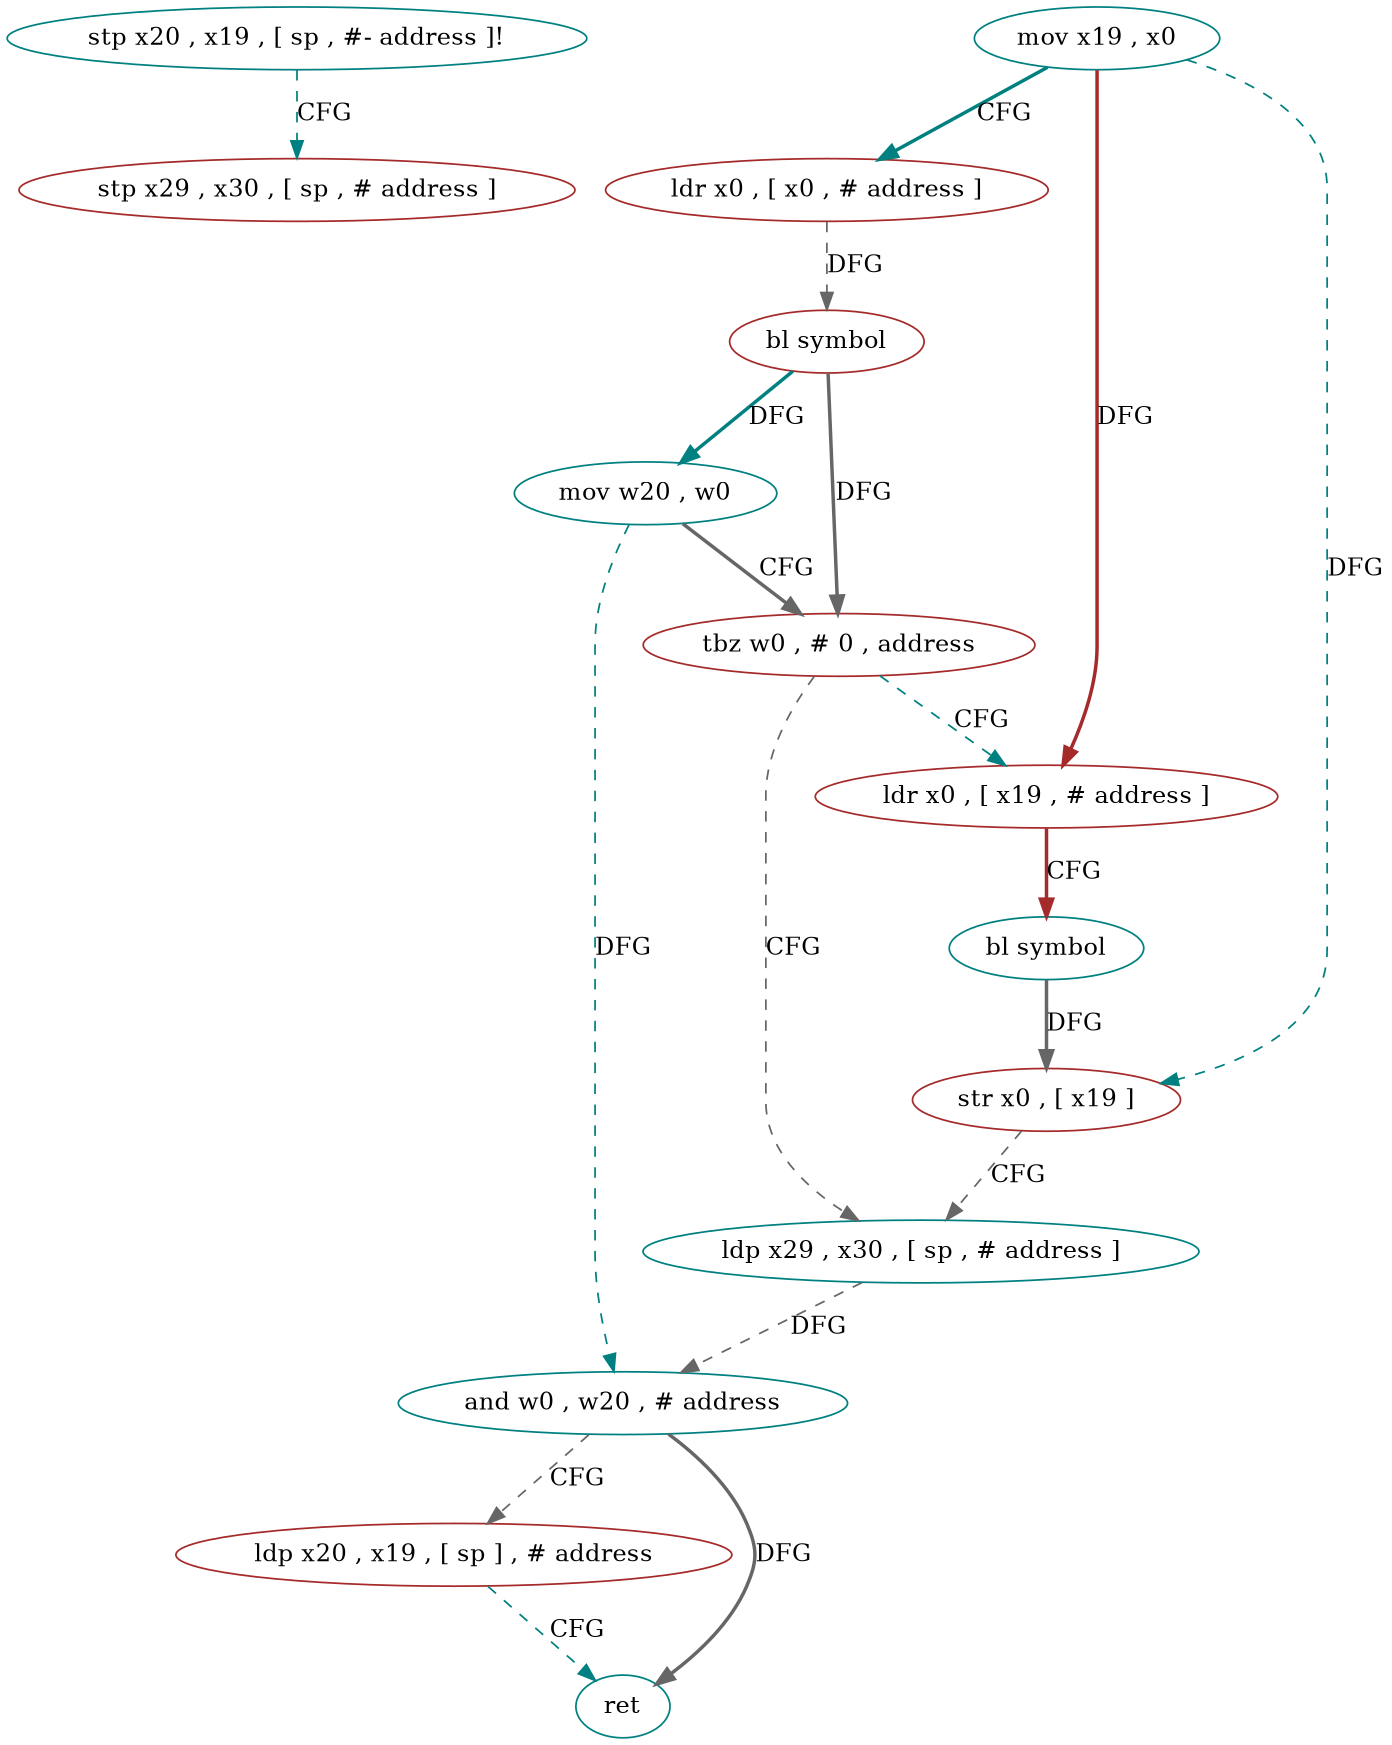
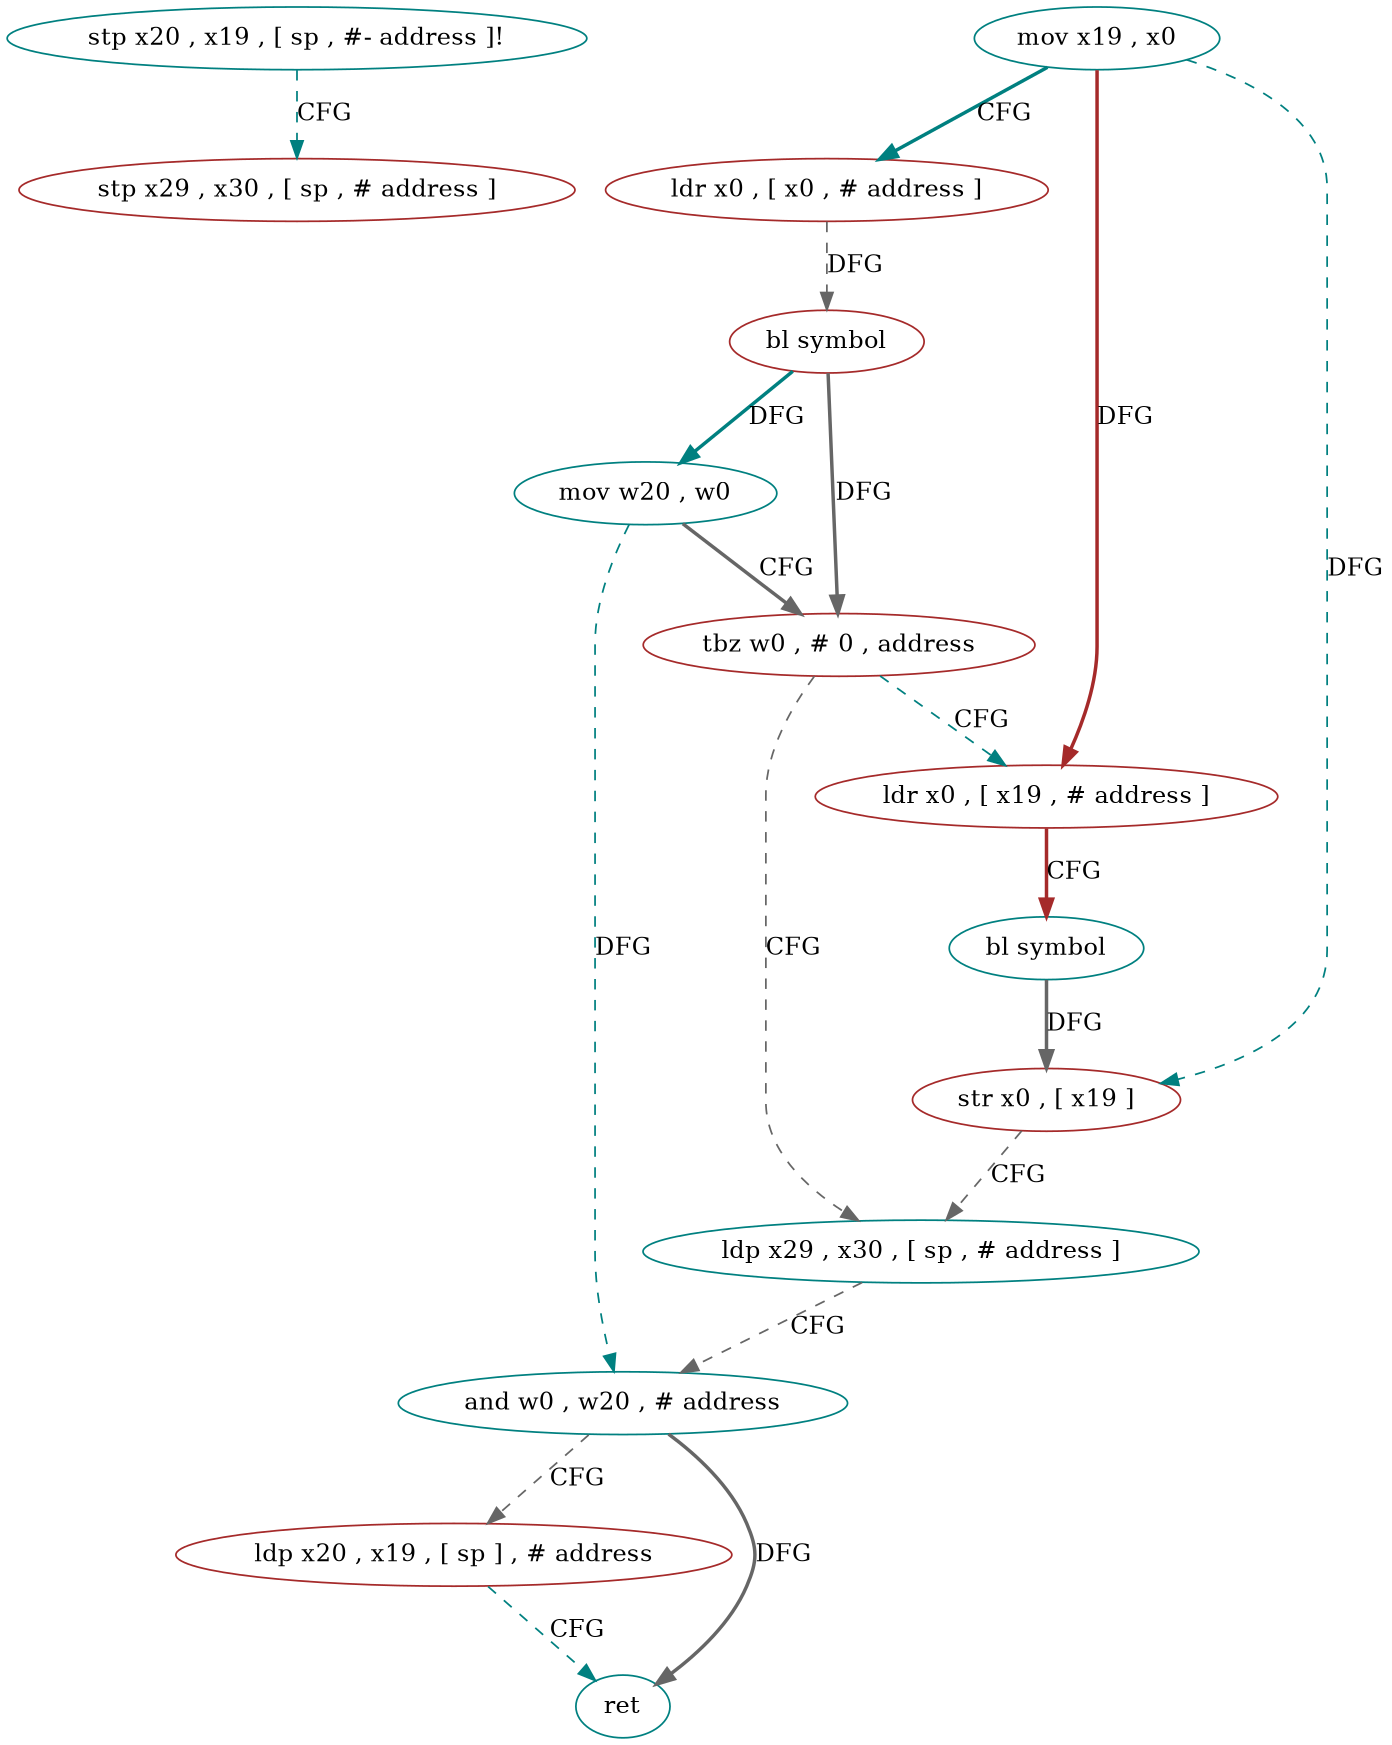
(819, 1327) -> (818, 1327)
